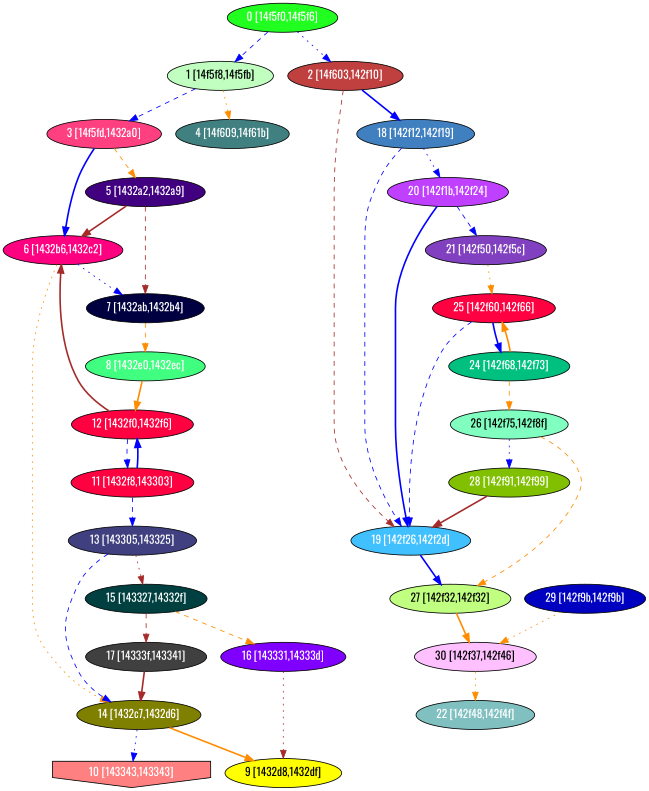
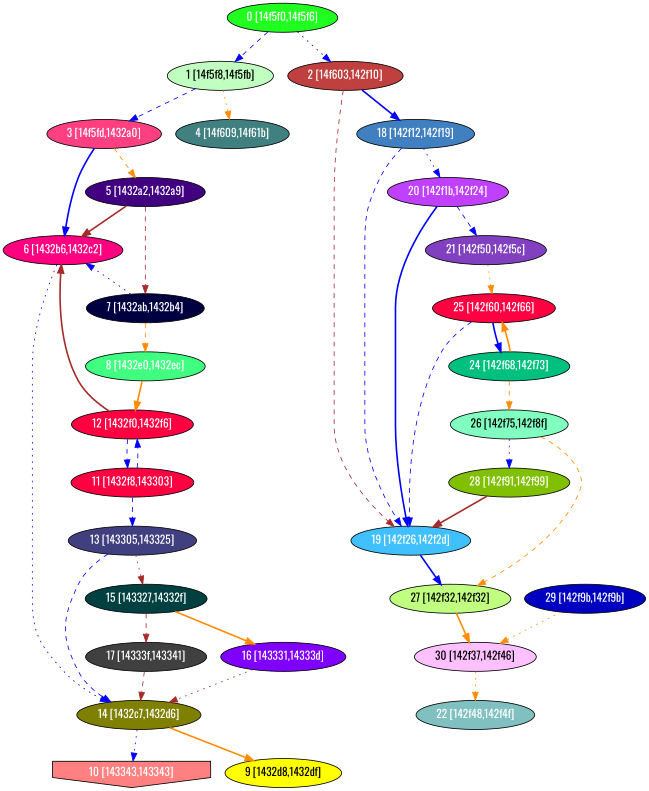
(96, 278) -> (112, 281)
(138, 458) -> (138, 458)
(32, 494) -> (32, 494)
(211, 626) -> (211, 626)
(143, 682) -> (143, 682)
(283, 711) -> (215, 684)
